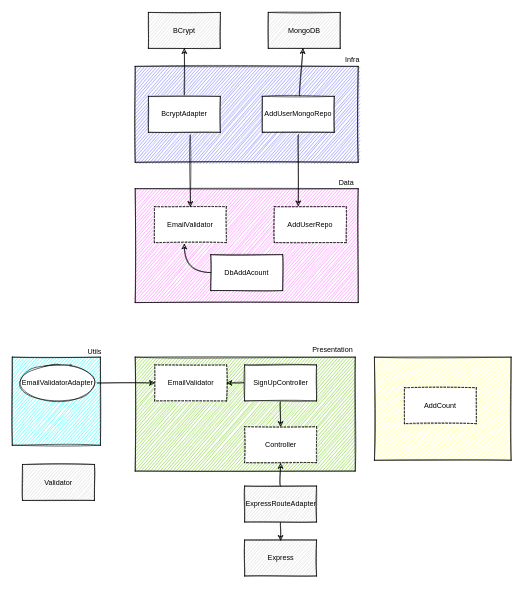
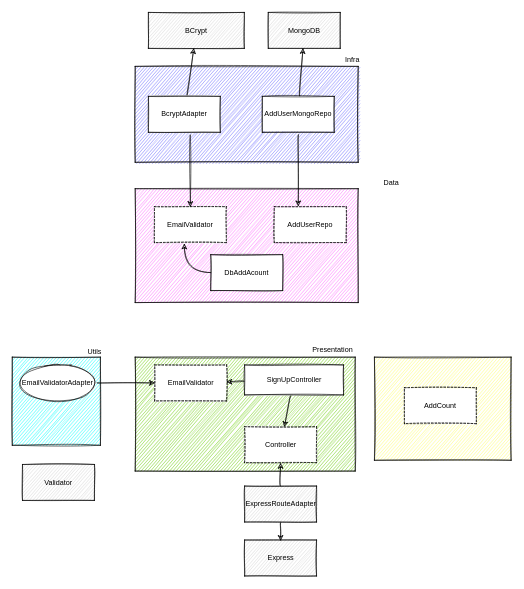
(185, 30) -> (197, 30)
(347, 183) -> (392, 183)
(281, 383) -> (294, 380)
